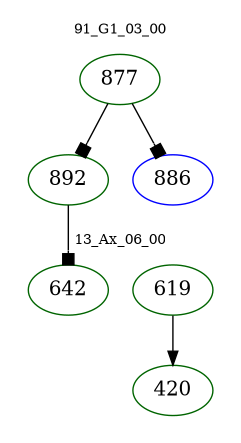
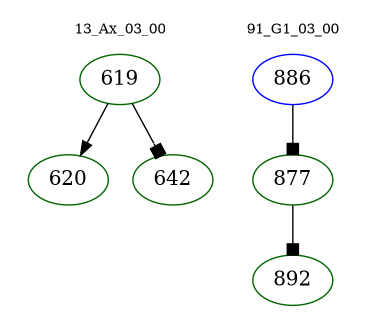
(143, 123) -> (293, 123)
(68, 236) -> (143, 123)
(121, 241) -> (121, 30)
(173, 390) -> (68, 180)
